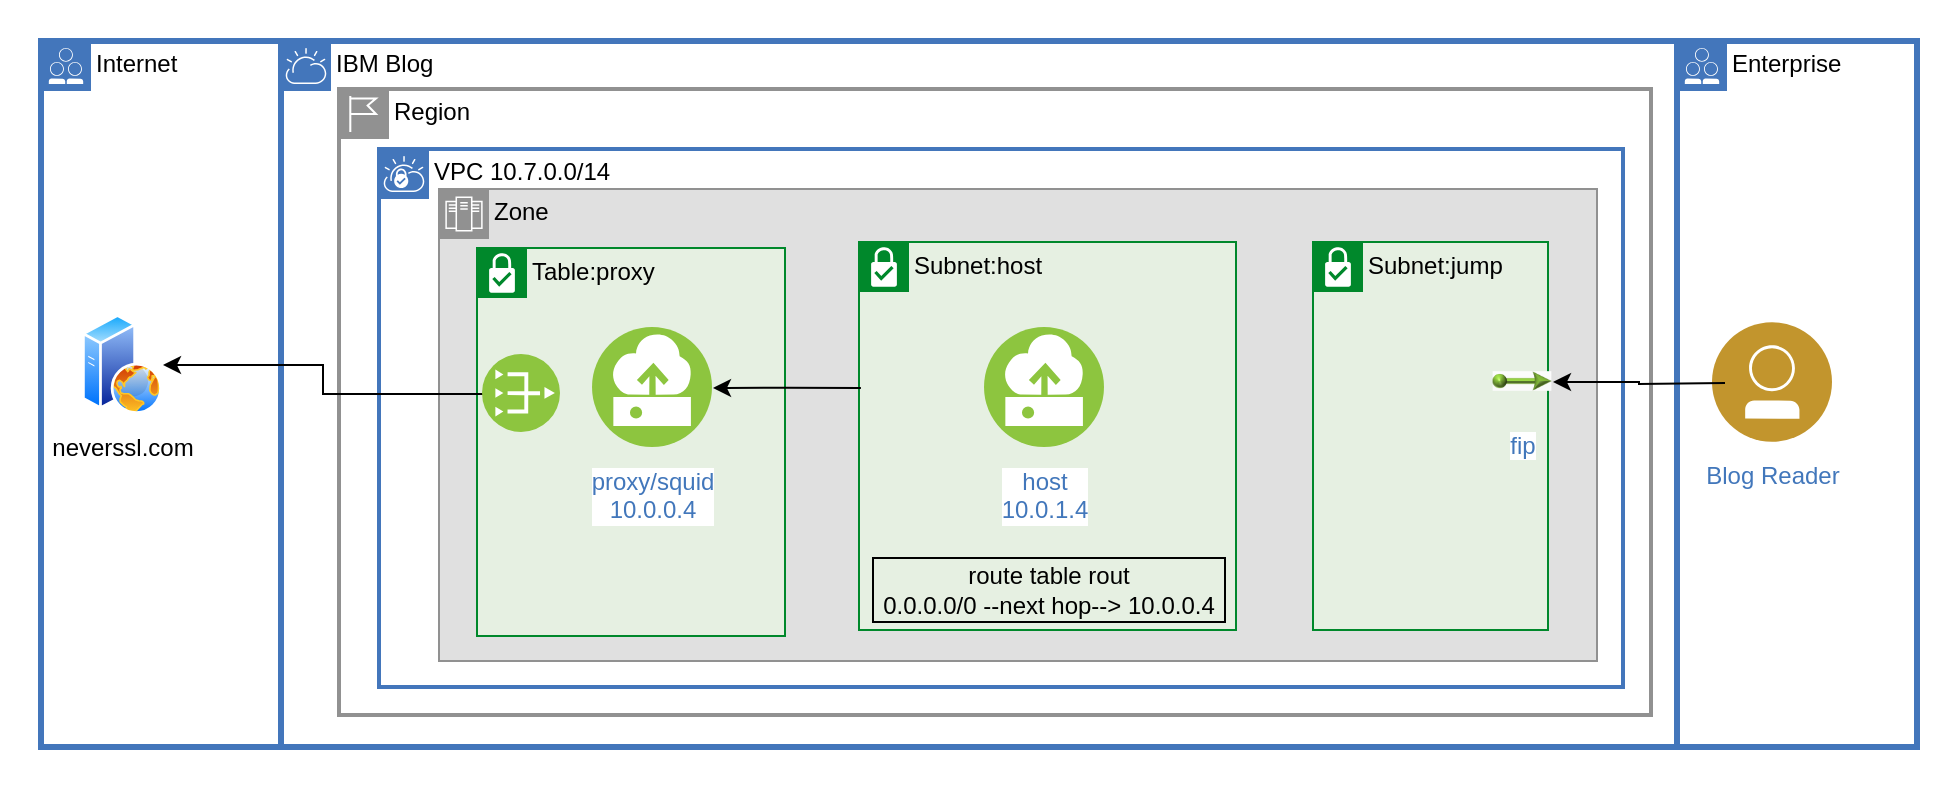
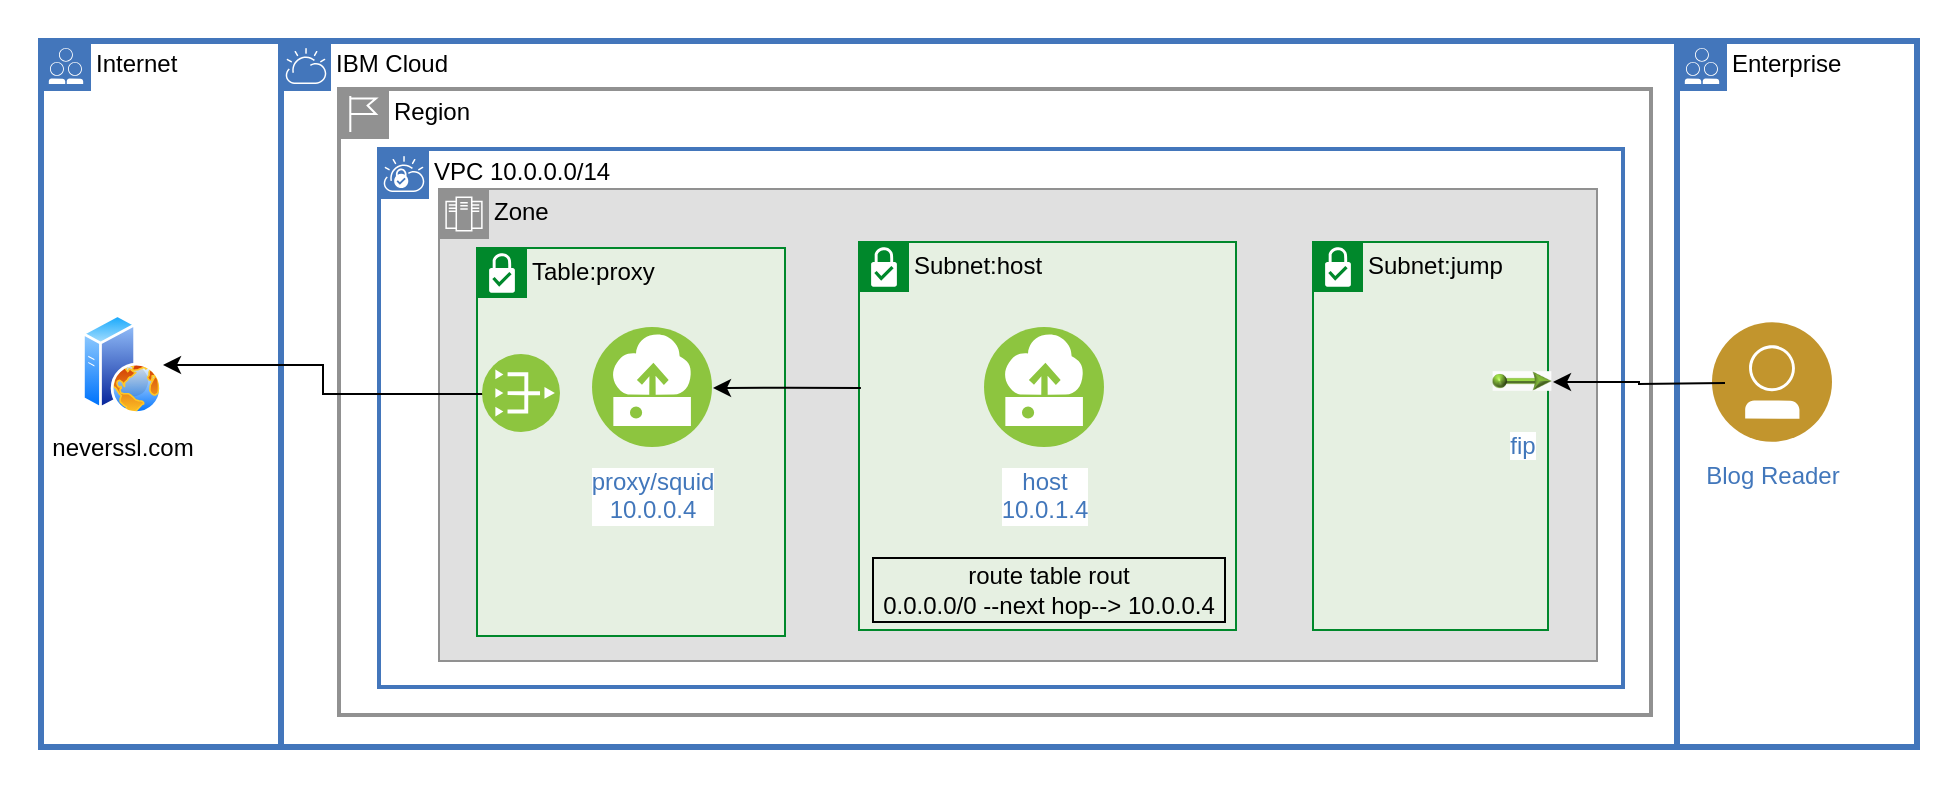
(385, 65) -> (391, 65)
(523, 173) -> (523, 173)
